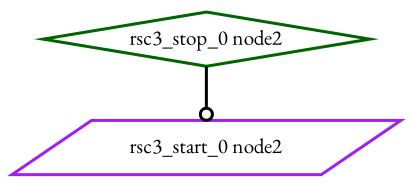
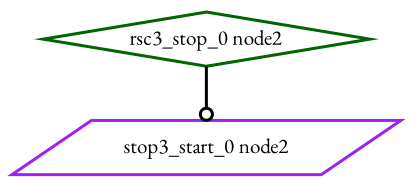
(206, 148) -> (206, 148)
